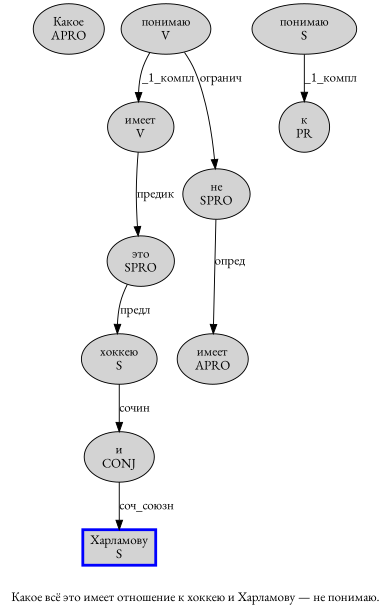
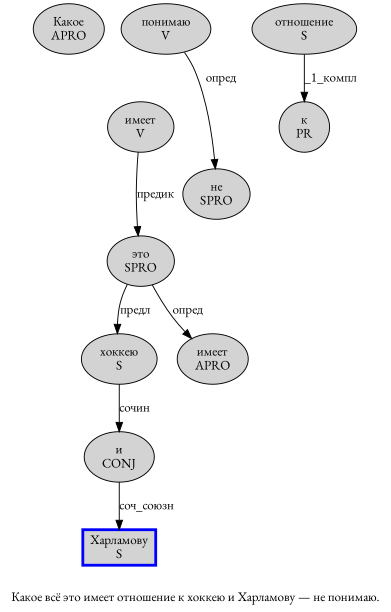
(304, 29) -> (304, 29)
(142, 72) -> none
(221, 78) -> (221, 78)
(215, 272) -> (167, 309)
